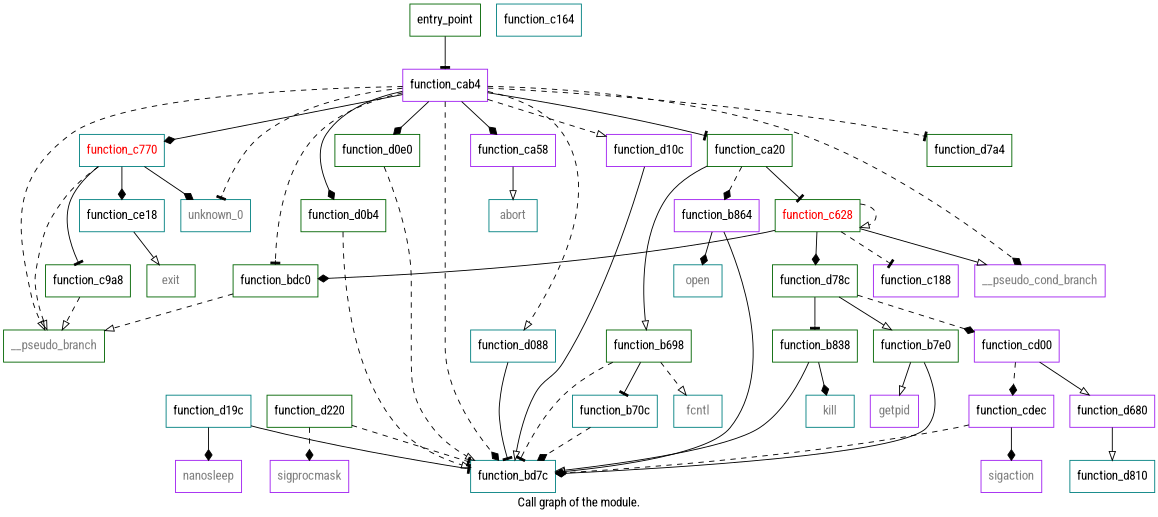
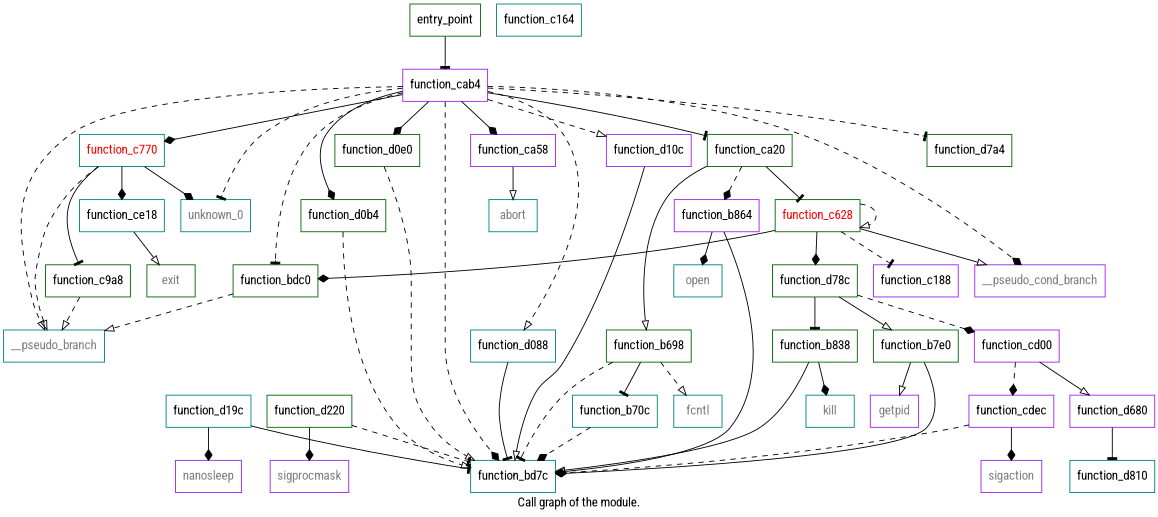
(54, 346) -> (54, 346)
(309, 434) -> (309, 434)
(1112, 439) -> (1112, 442)
